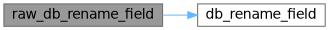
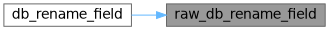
(175, 15) -> (144, 15)
